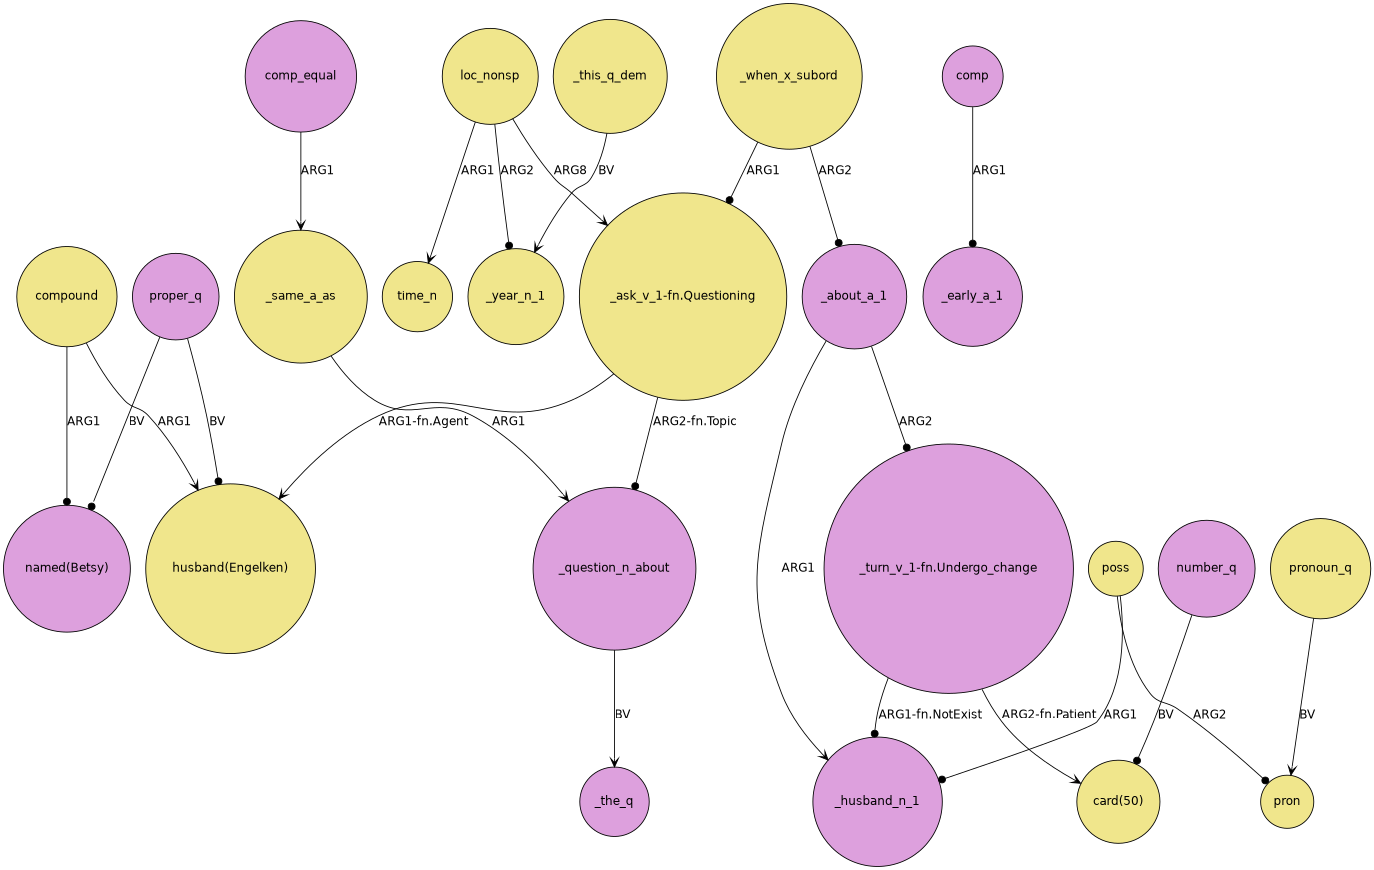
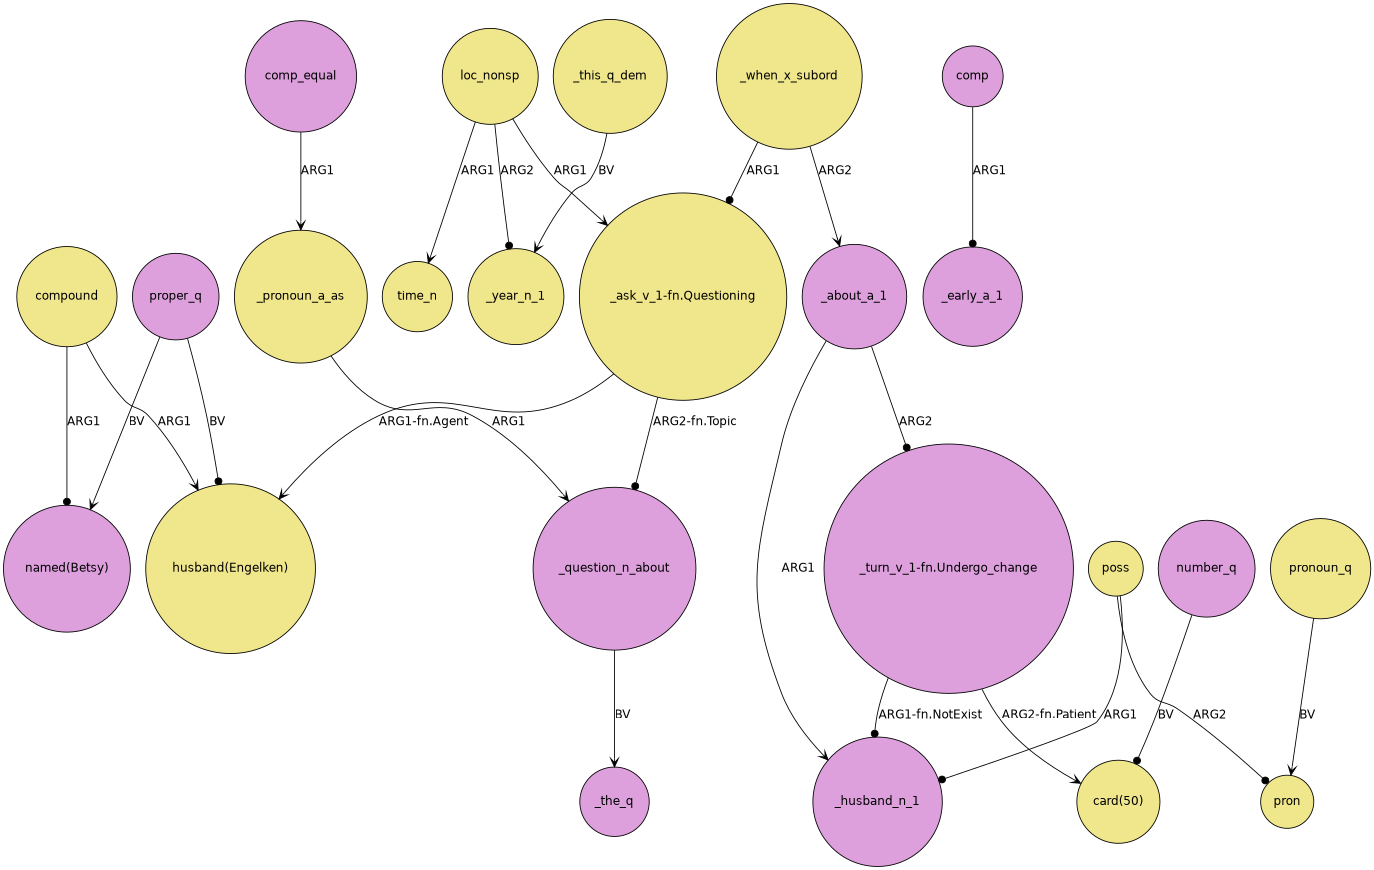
(571, 171) -> (571, 171)
(824, 193) -> (824, 193)
(301, 297) -> (301, 297)
(127, 419) -> (127, 419)
